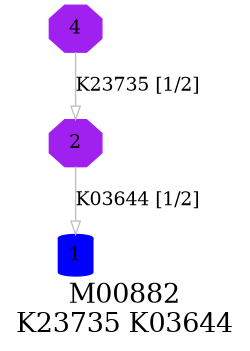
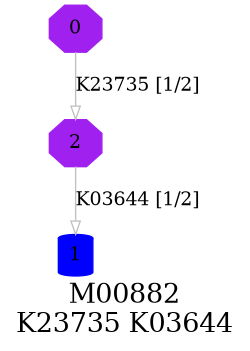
(76, 29) -> (76, 29)
